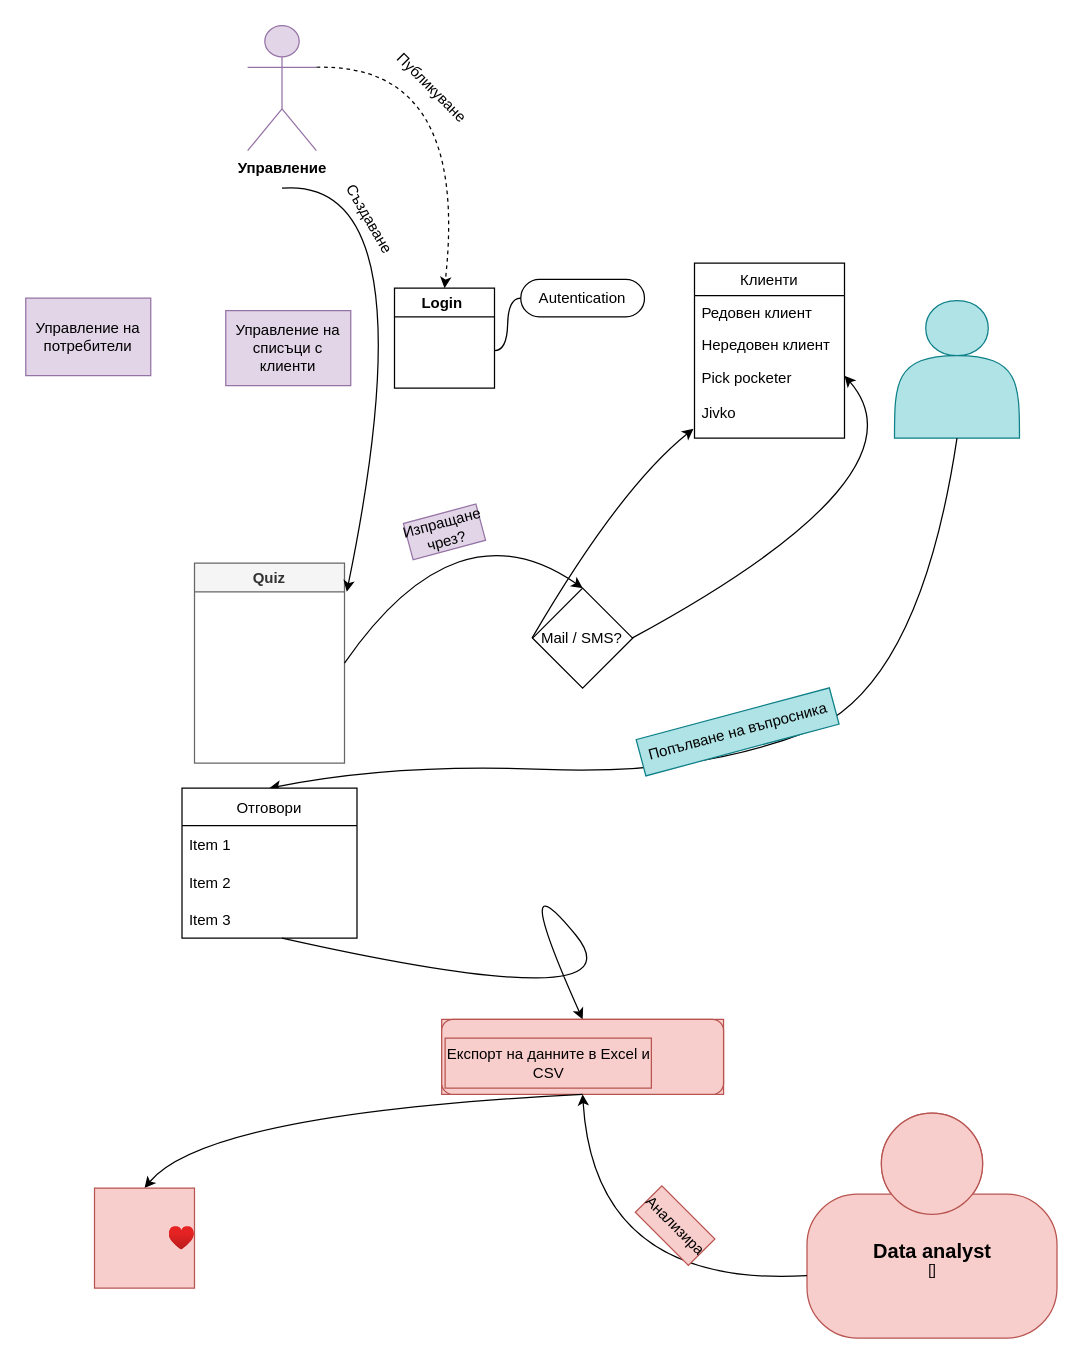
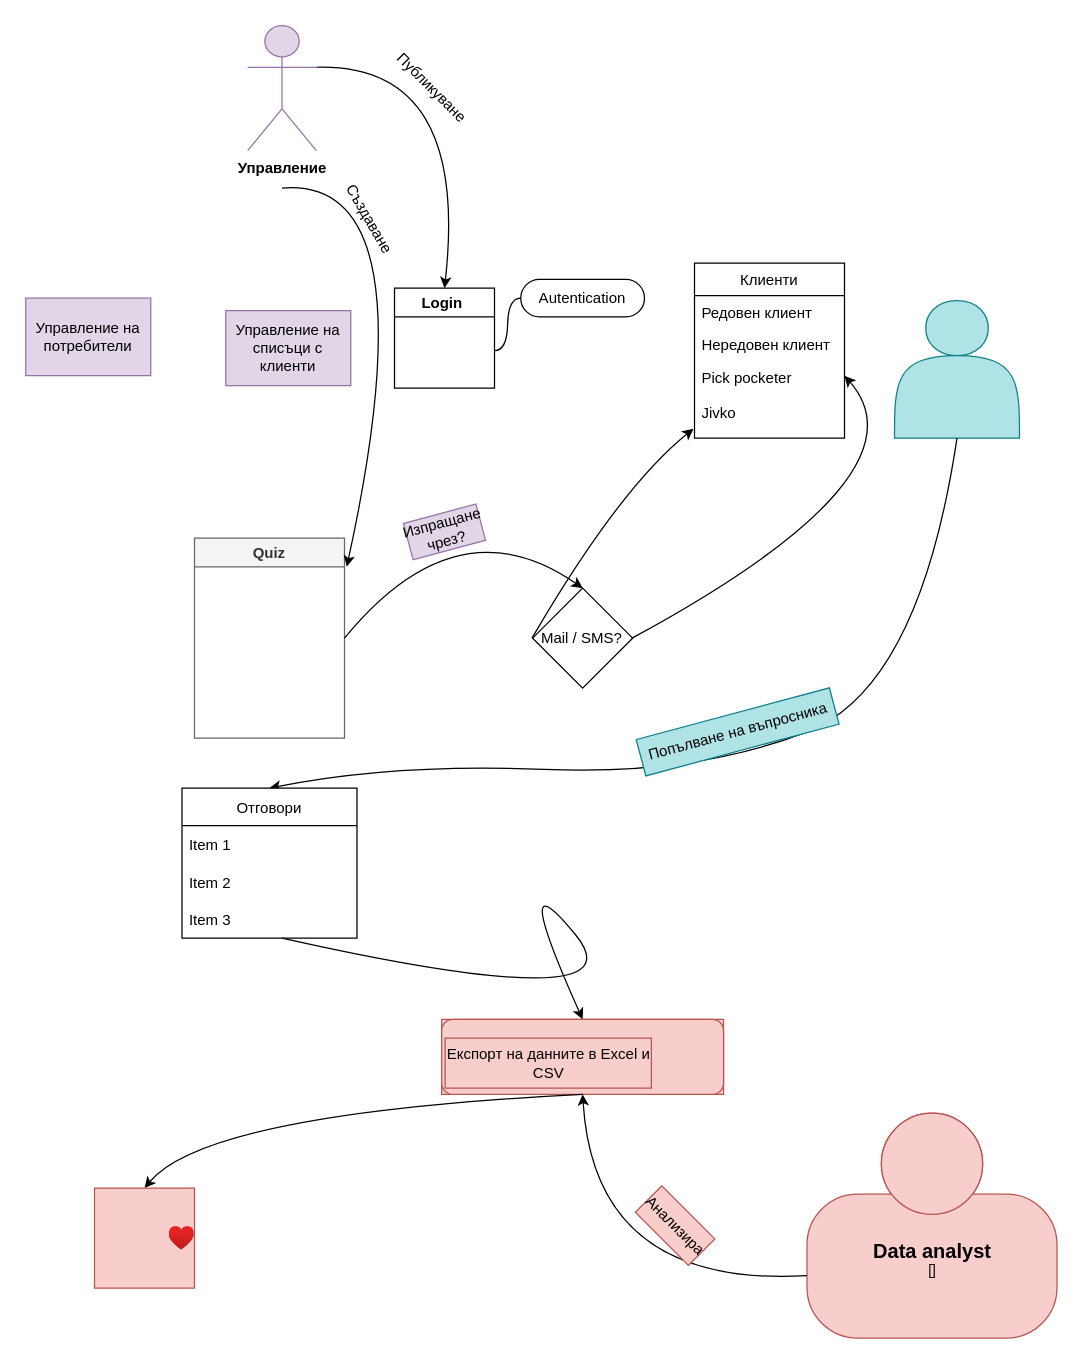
(434, 137) -> (434, 137)
(269, 663) -> (269, 638)
